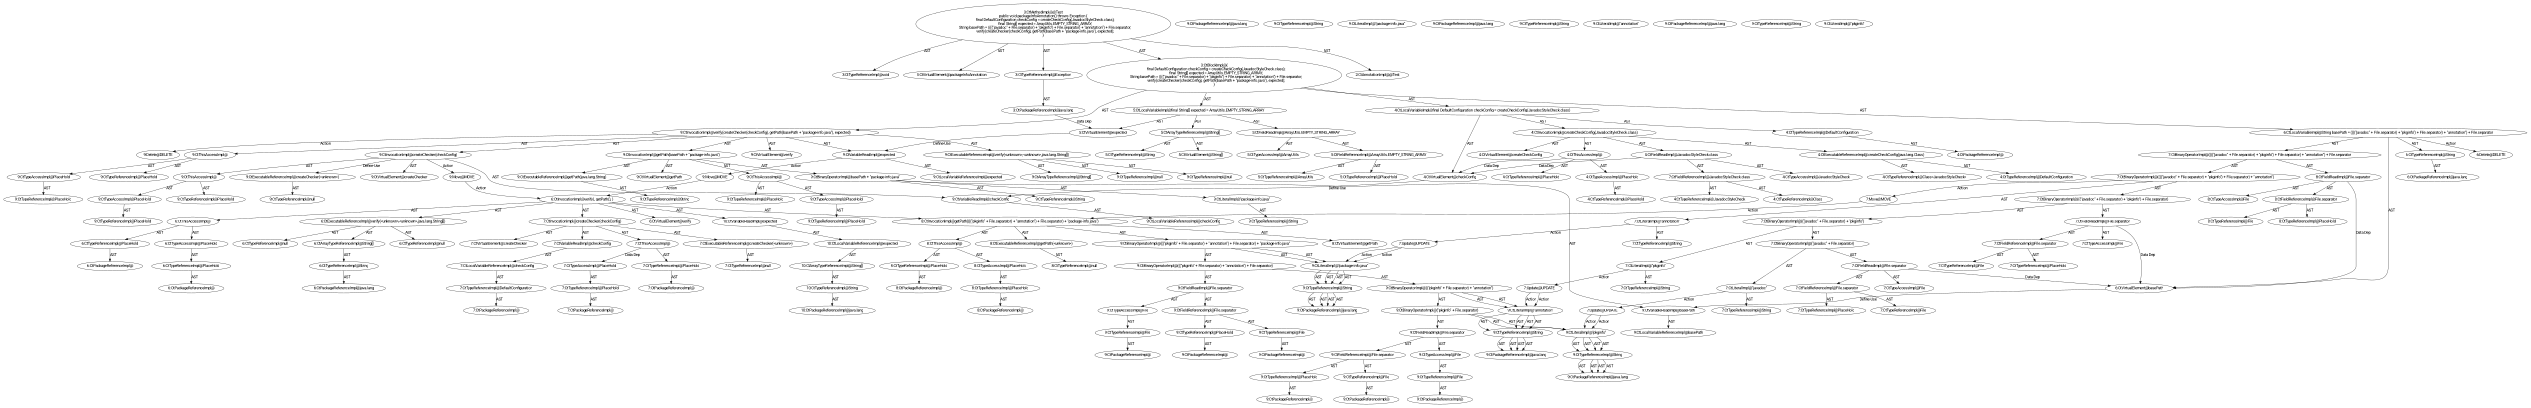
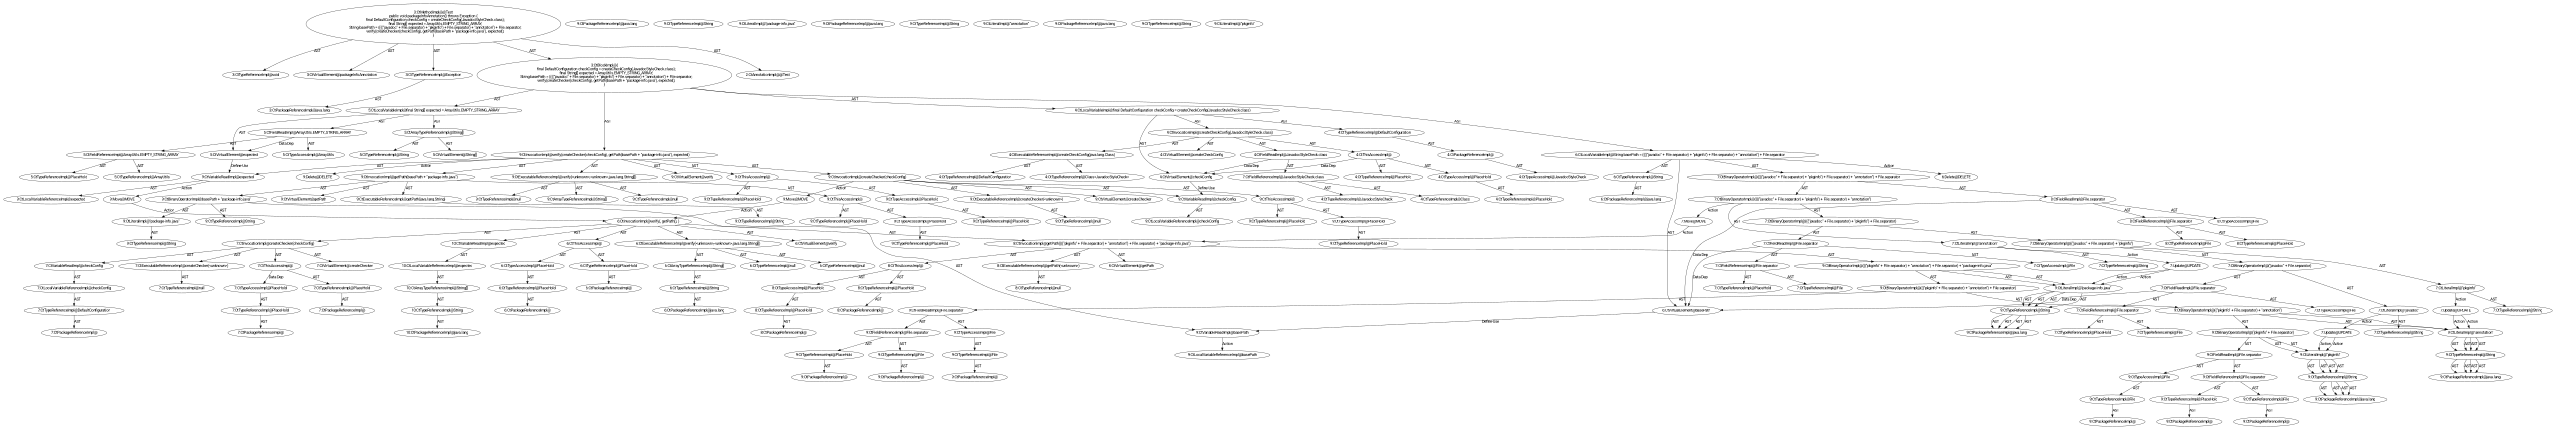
(1072, 121) -> (273, 144)
(372, 166) -> (954, 188)
(1748, 166) -> (1510, 166)
(1672, 322) -> (1228, 344)
